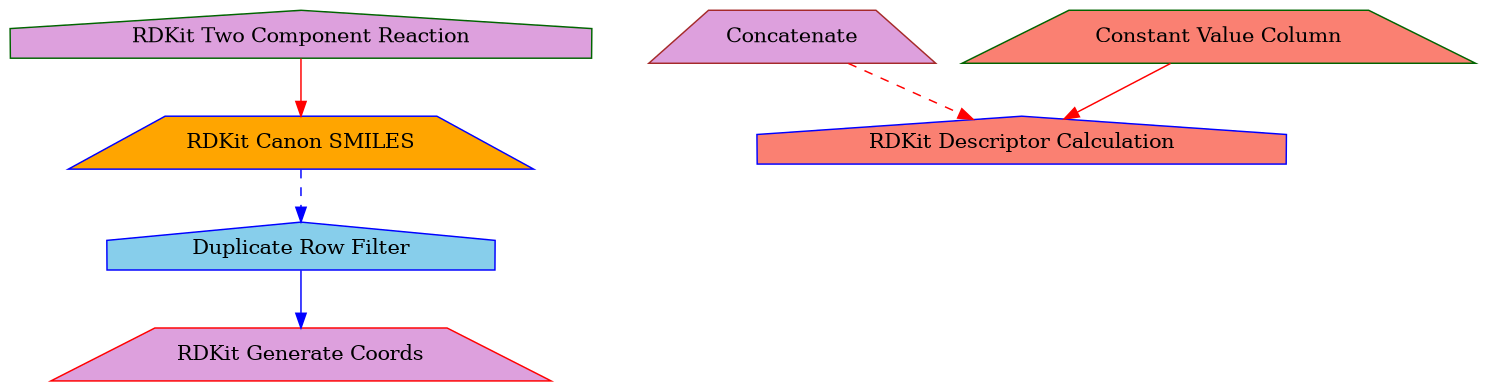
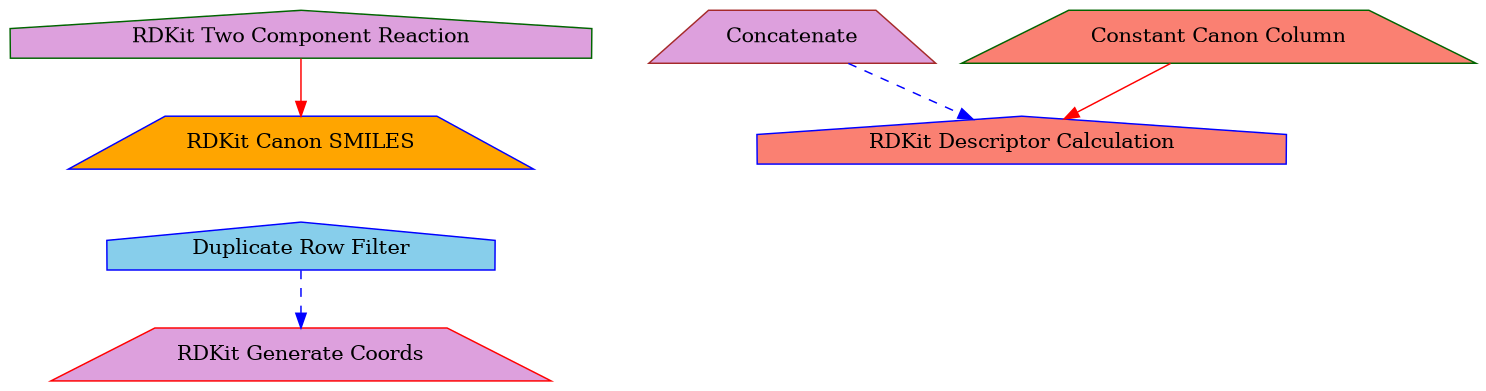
(1219, 37) -> (1219, 37)
(904, 88) -> (904, 88)
(301, 188) -> none
(301, 292) -> (301, 292)
